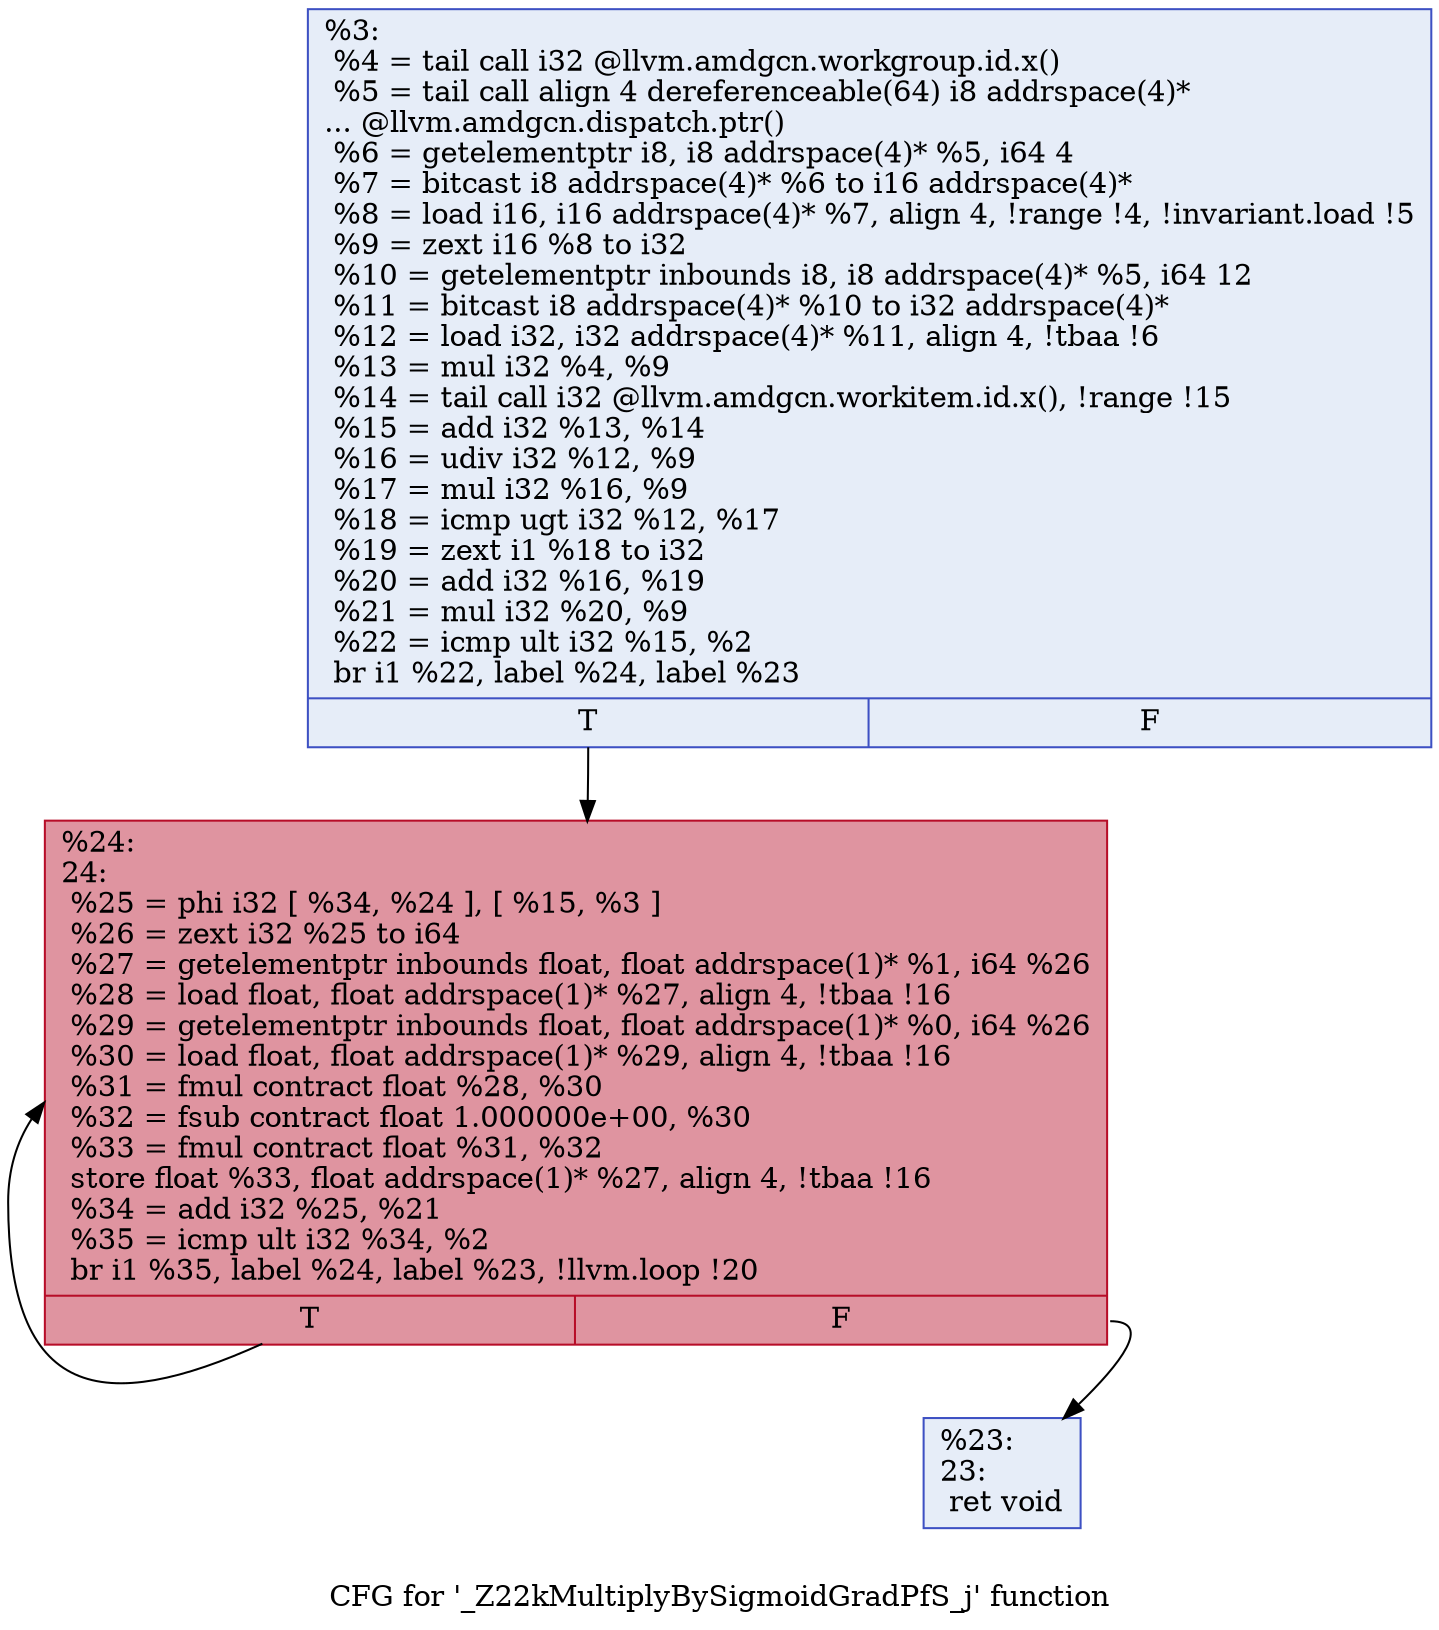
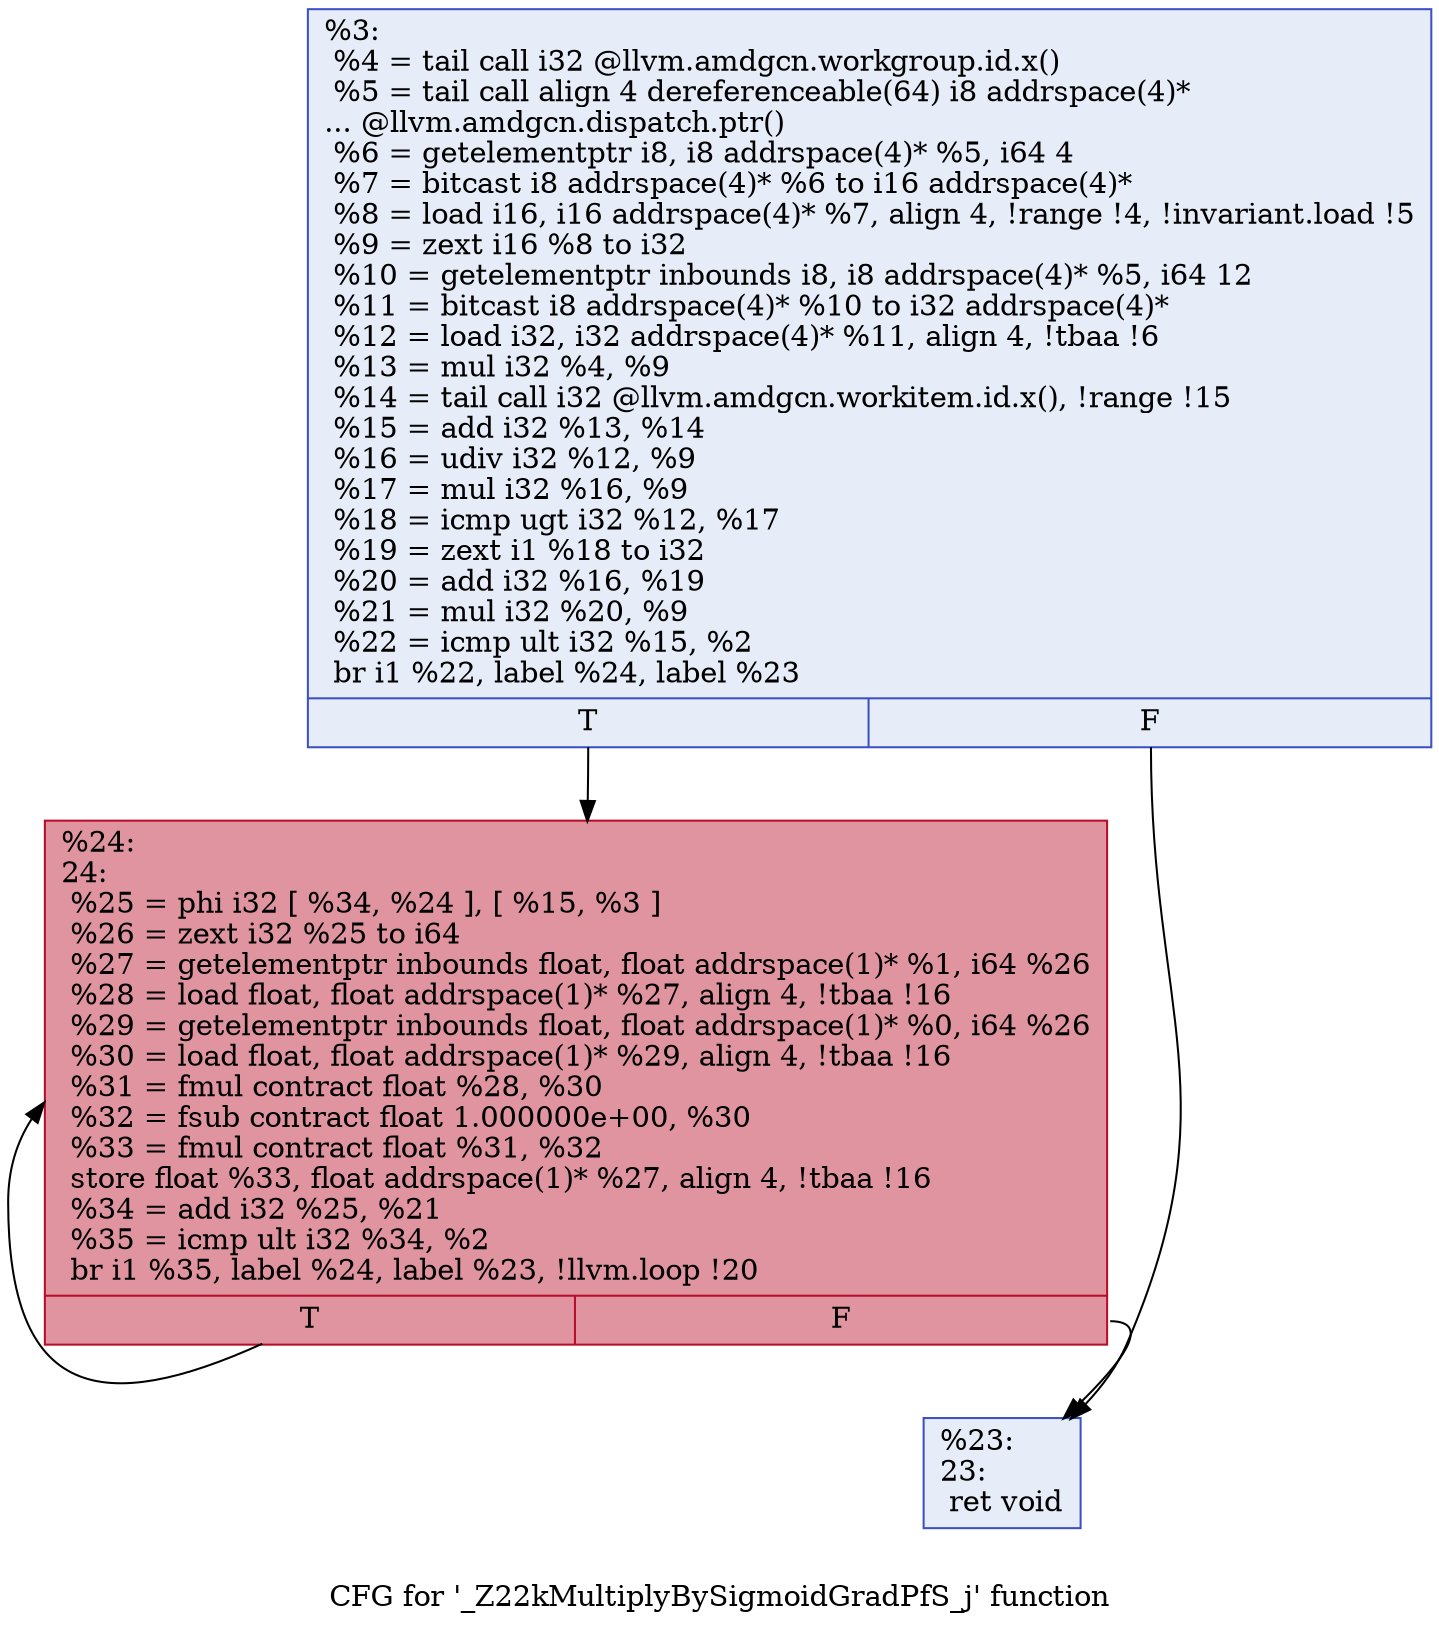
none -> (1179, 1085)
